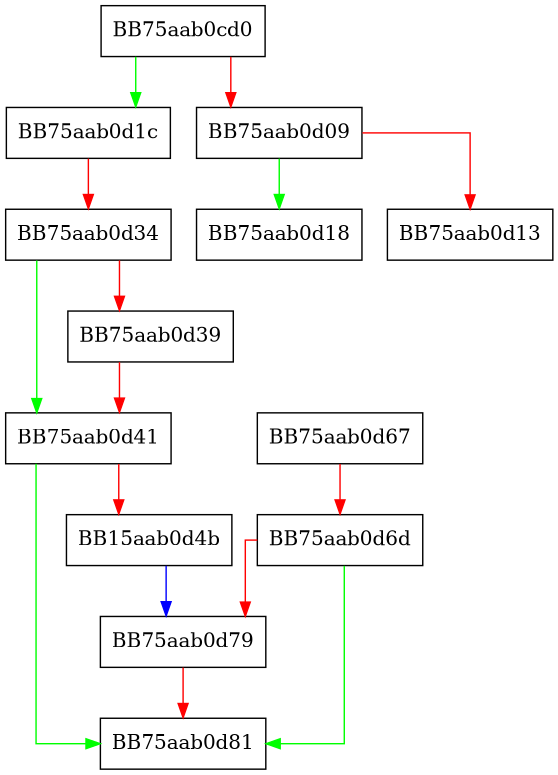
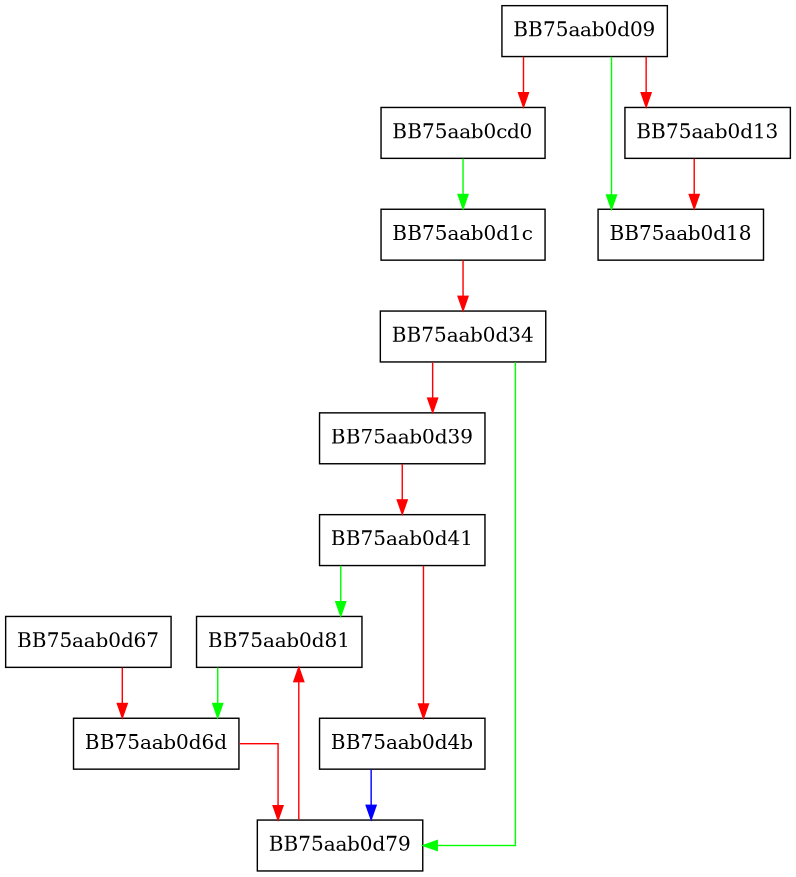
(231, 75) -> (523, 75)
none -> (694, 177)
(37, 330) -> (515, 643)
(149, 540) -> (402, 744)
(344, 687) -> (218, 686)
